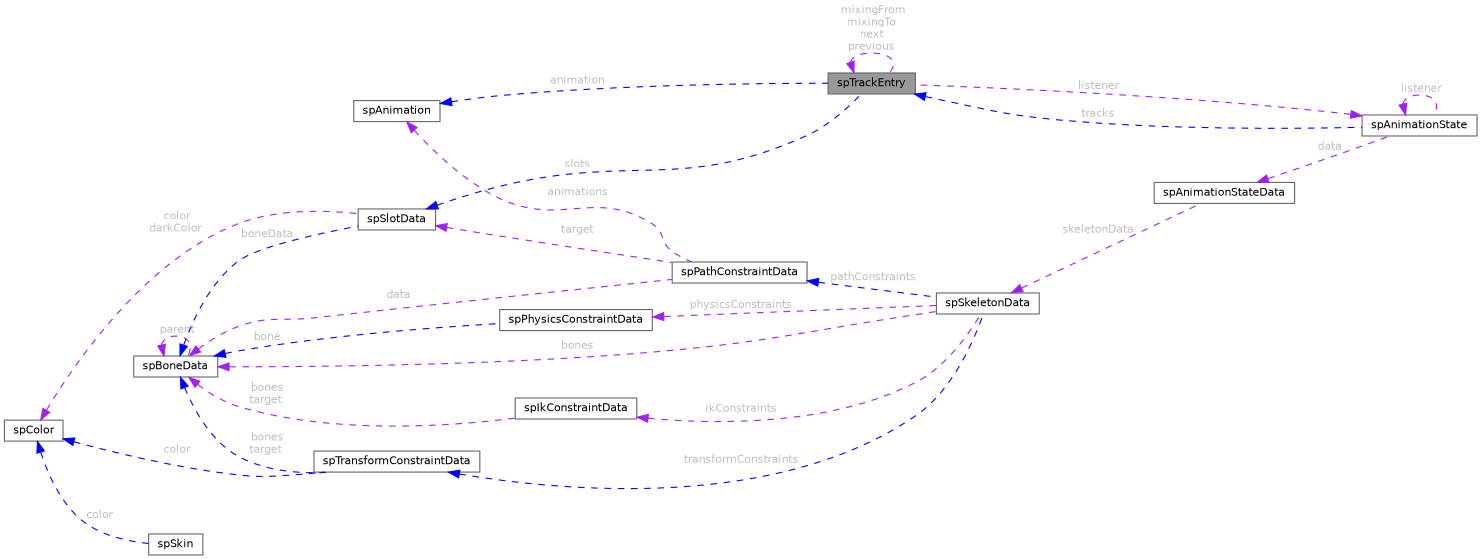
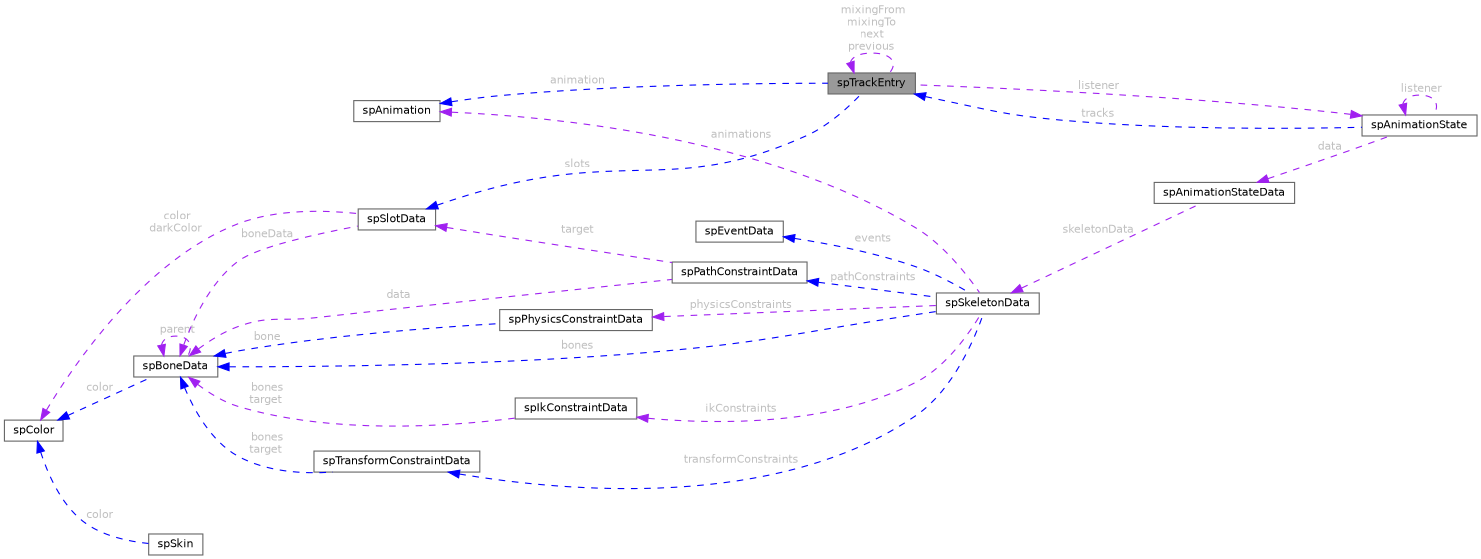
(550, 210) -> (721, 150)
none -> (740, 232)
(249, 255) -> (249, 255)
(584, 357) -> (584, 357)
(198, 469) -> (110, 396)
